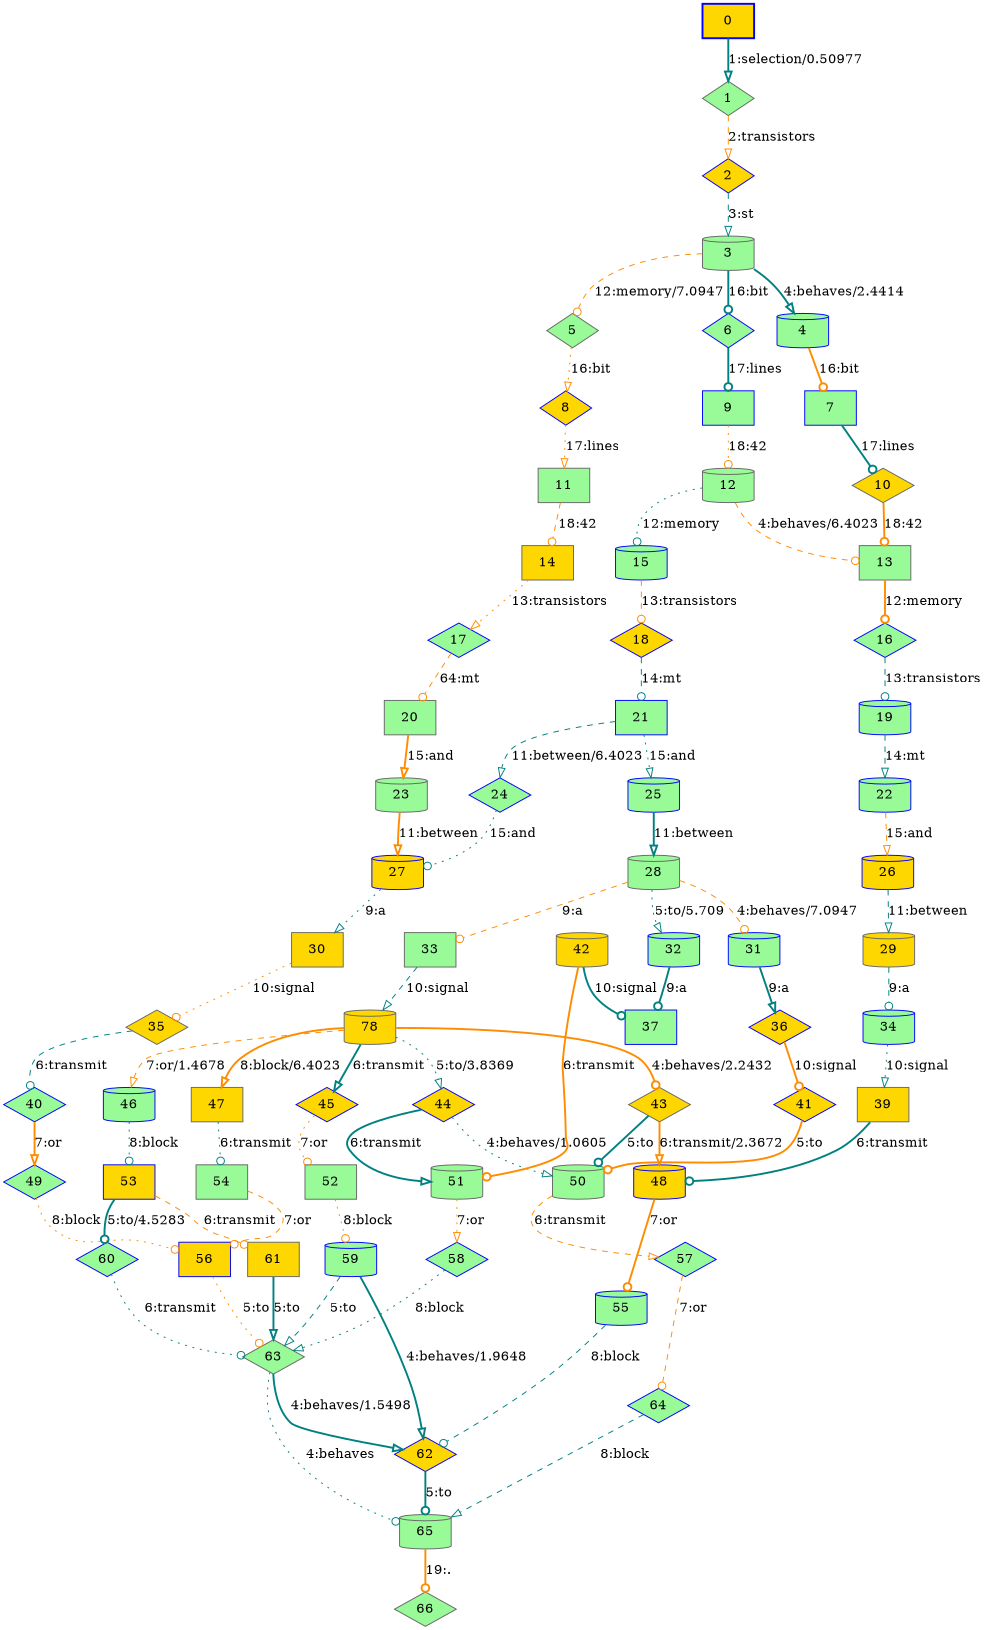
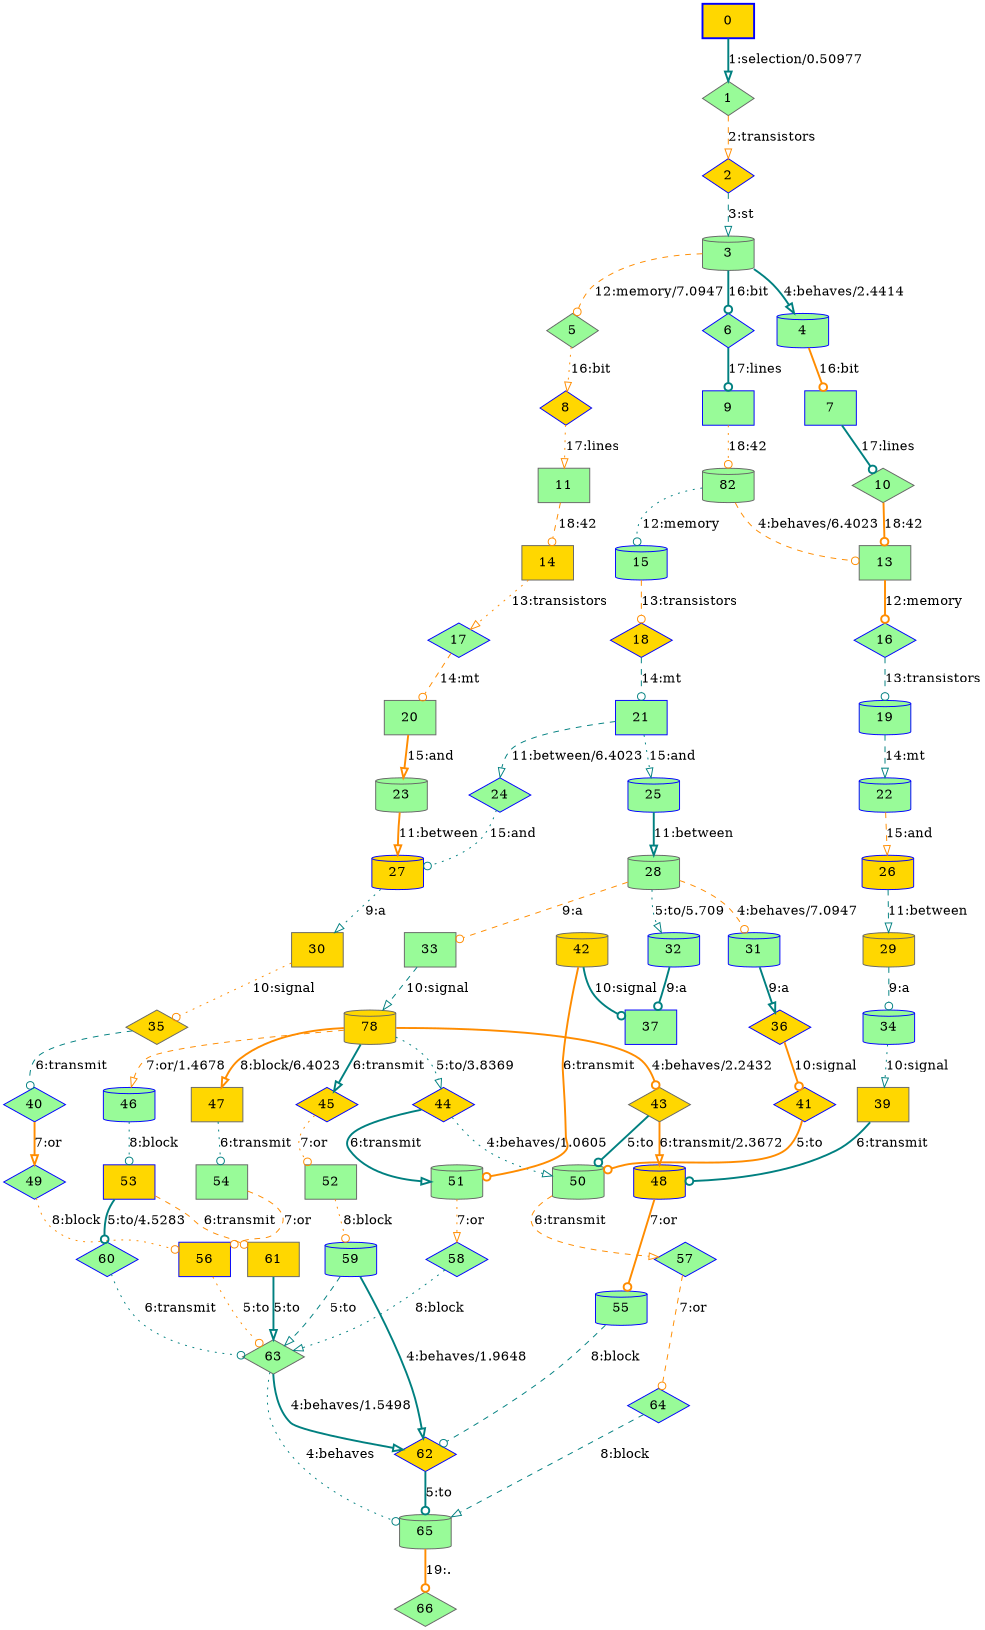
(728, 485) -> (728, 485)
(883, 485) -> (883, 485)
(460, 679) -> (460, 679)
